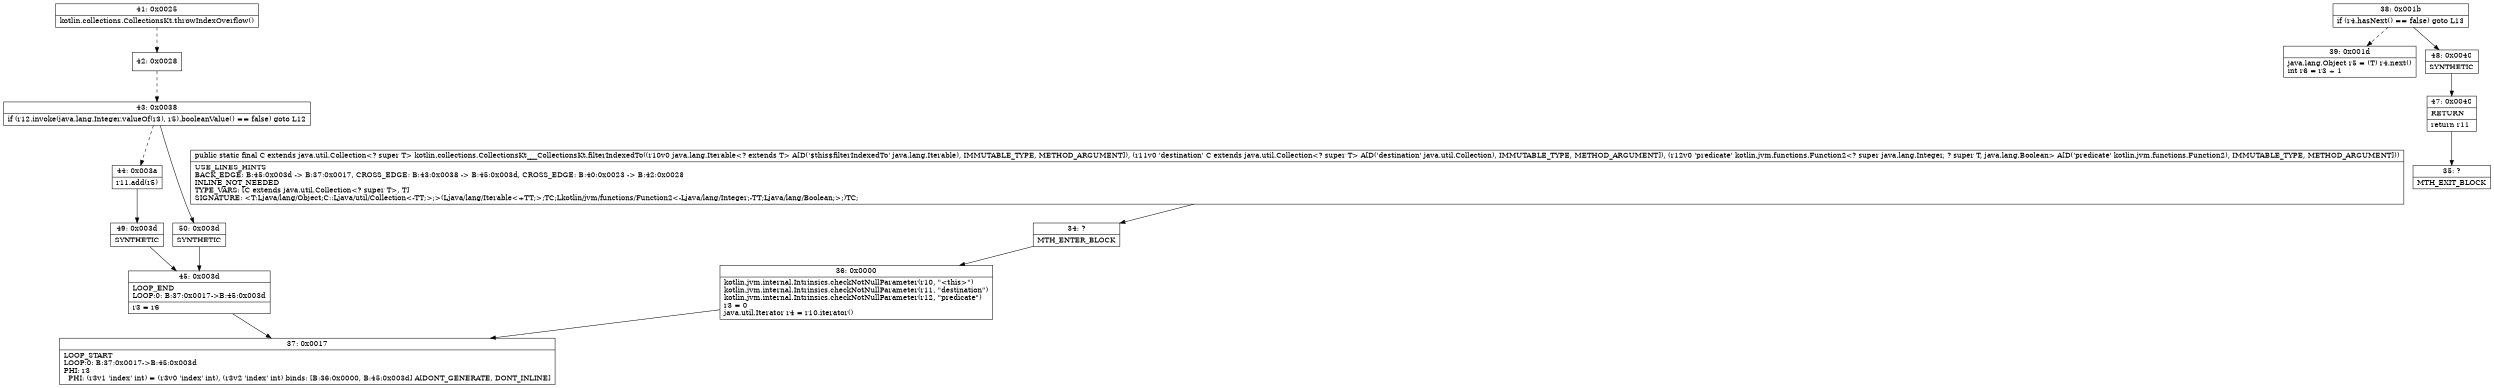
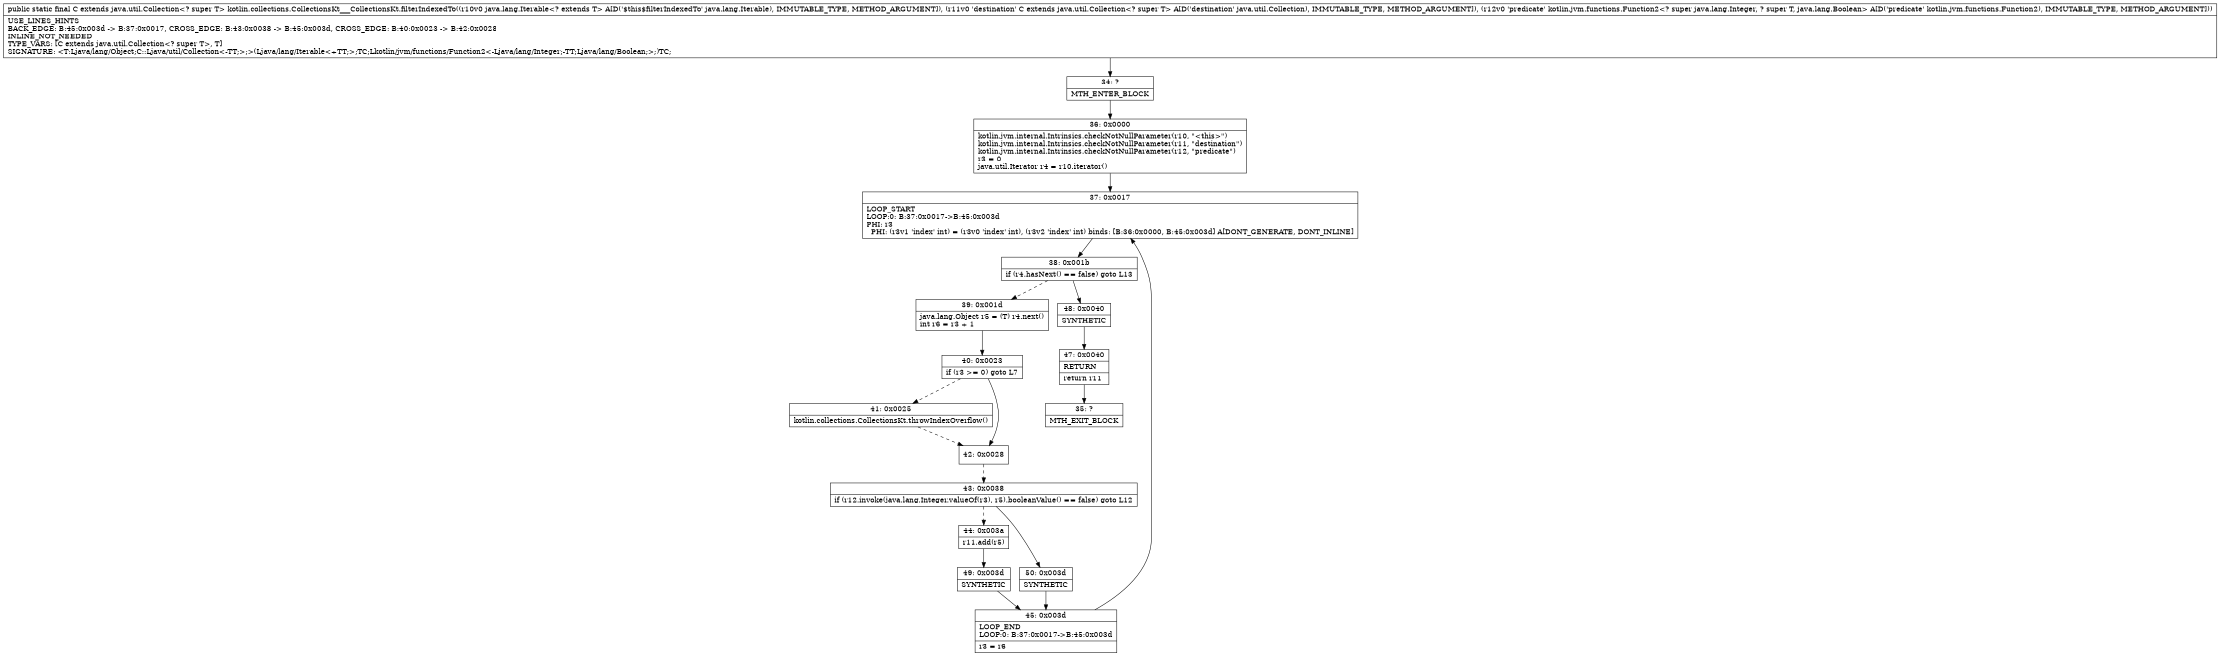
none -> (1087, 246)
none -> (982, 367)
